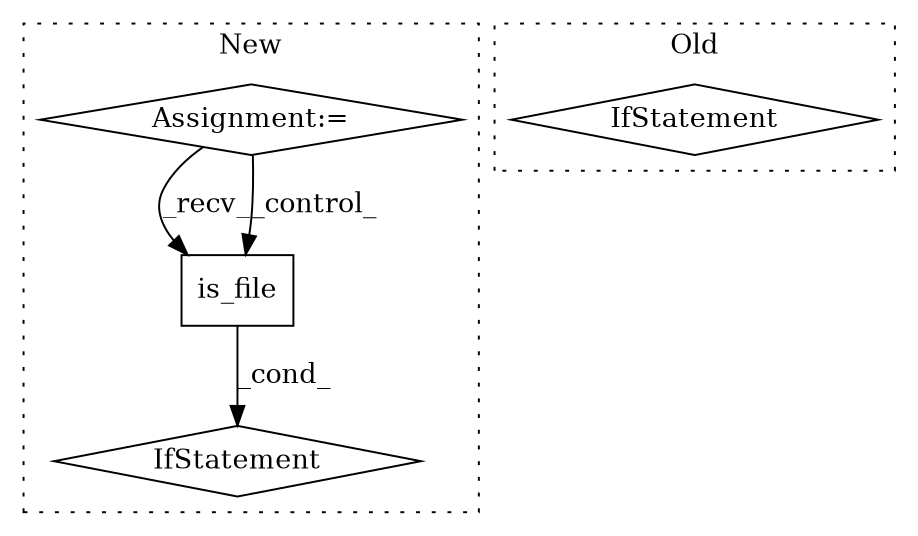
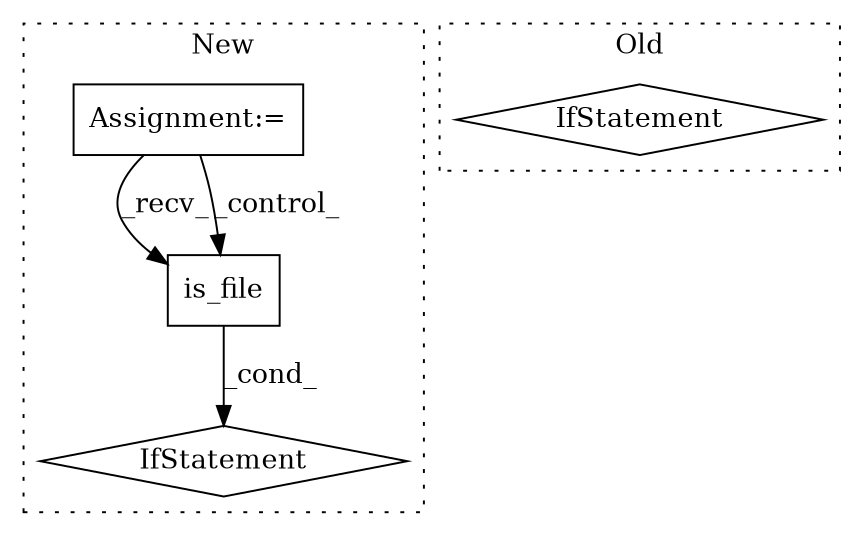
(251, 120) -> (188, 120)
